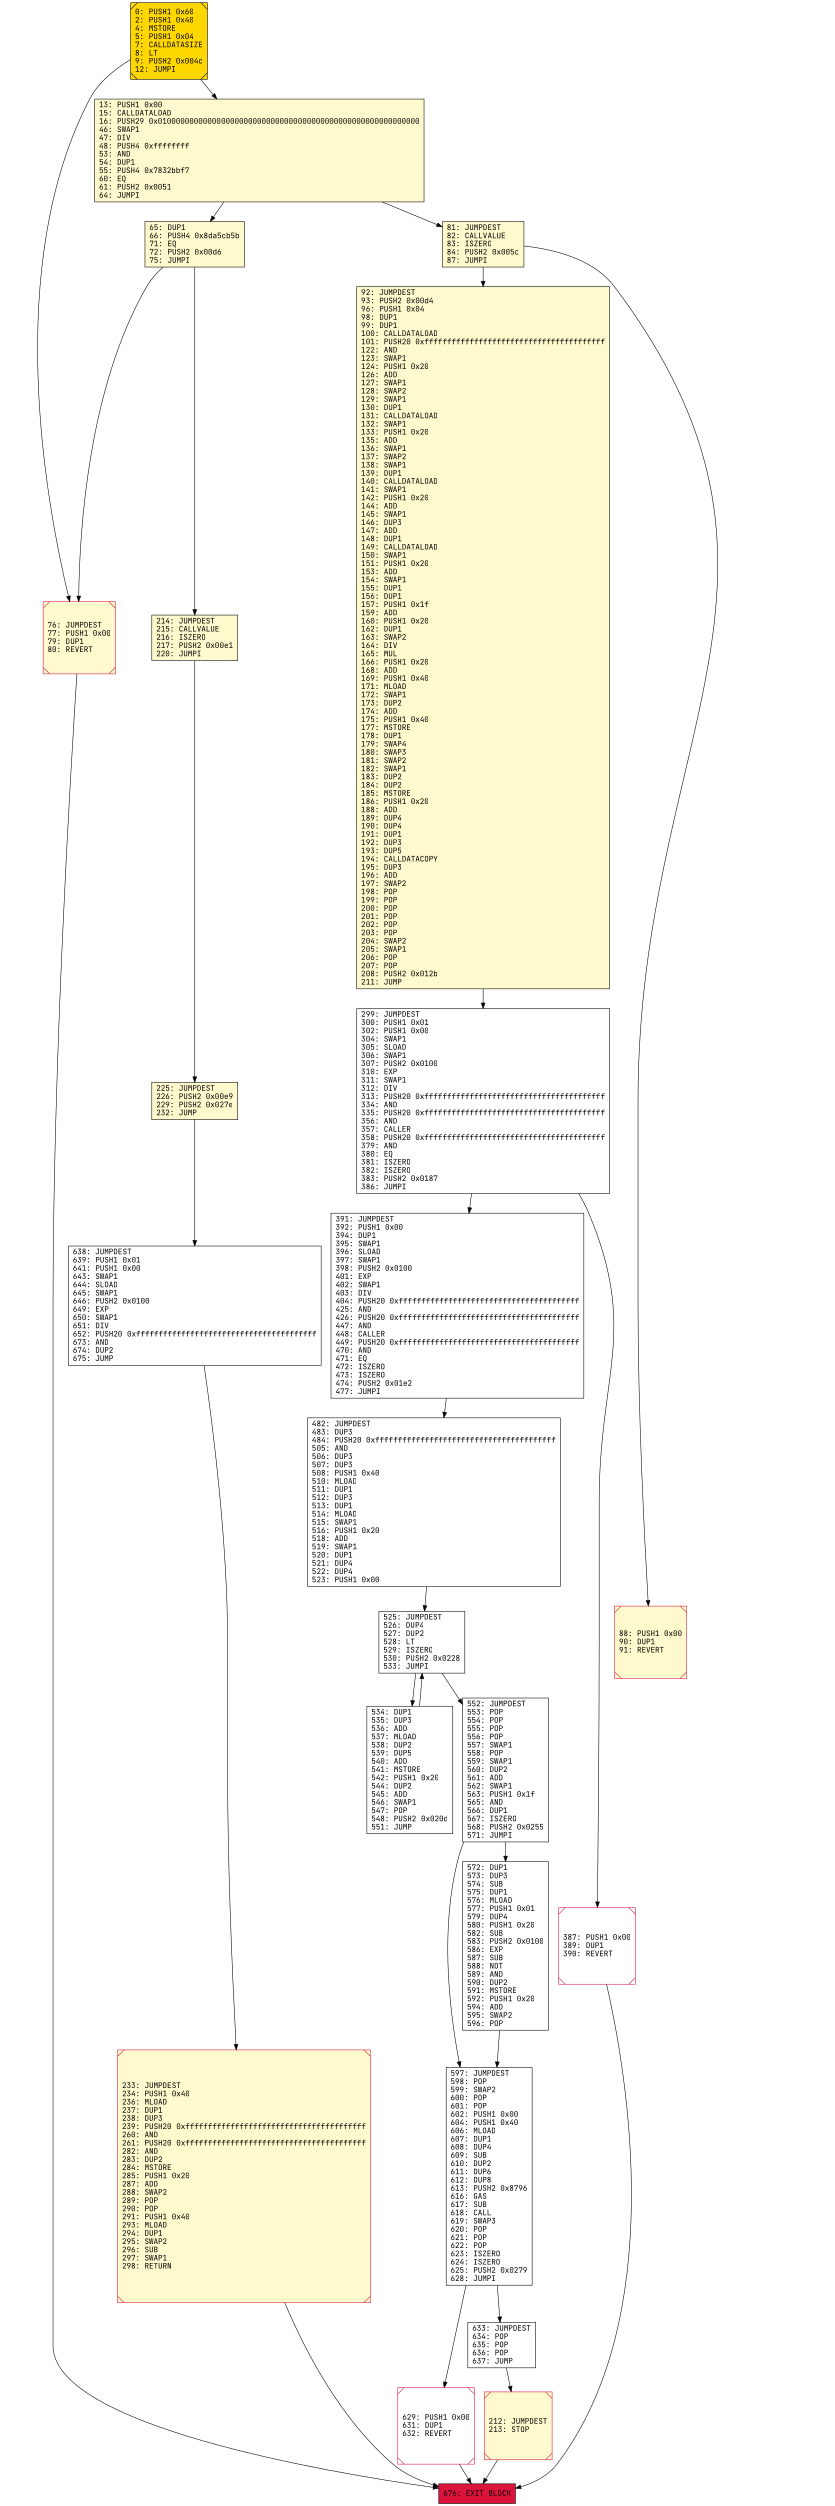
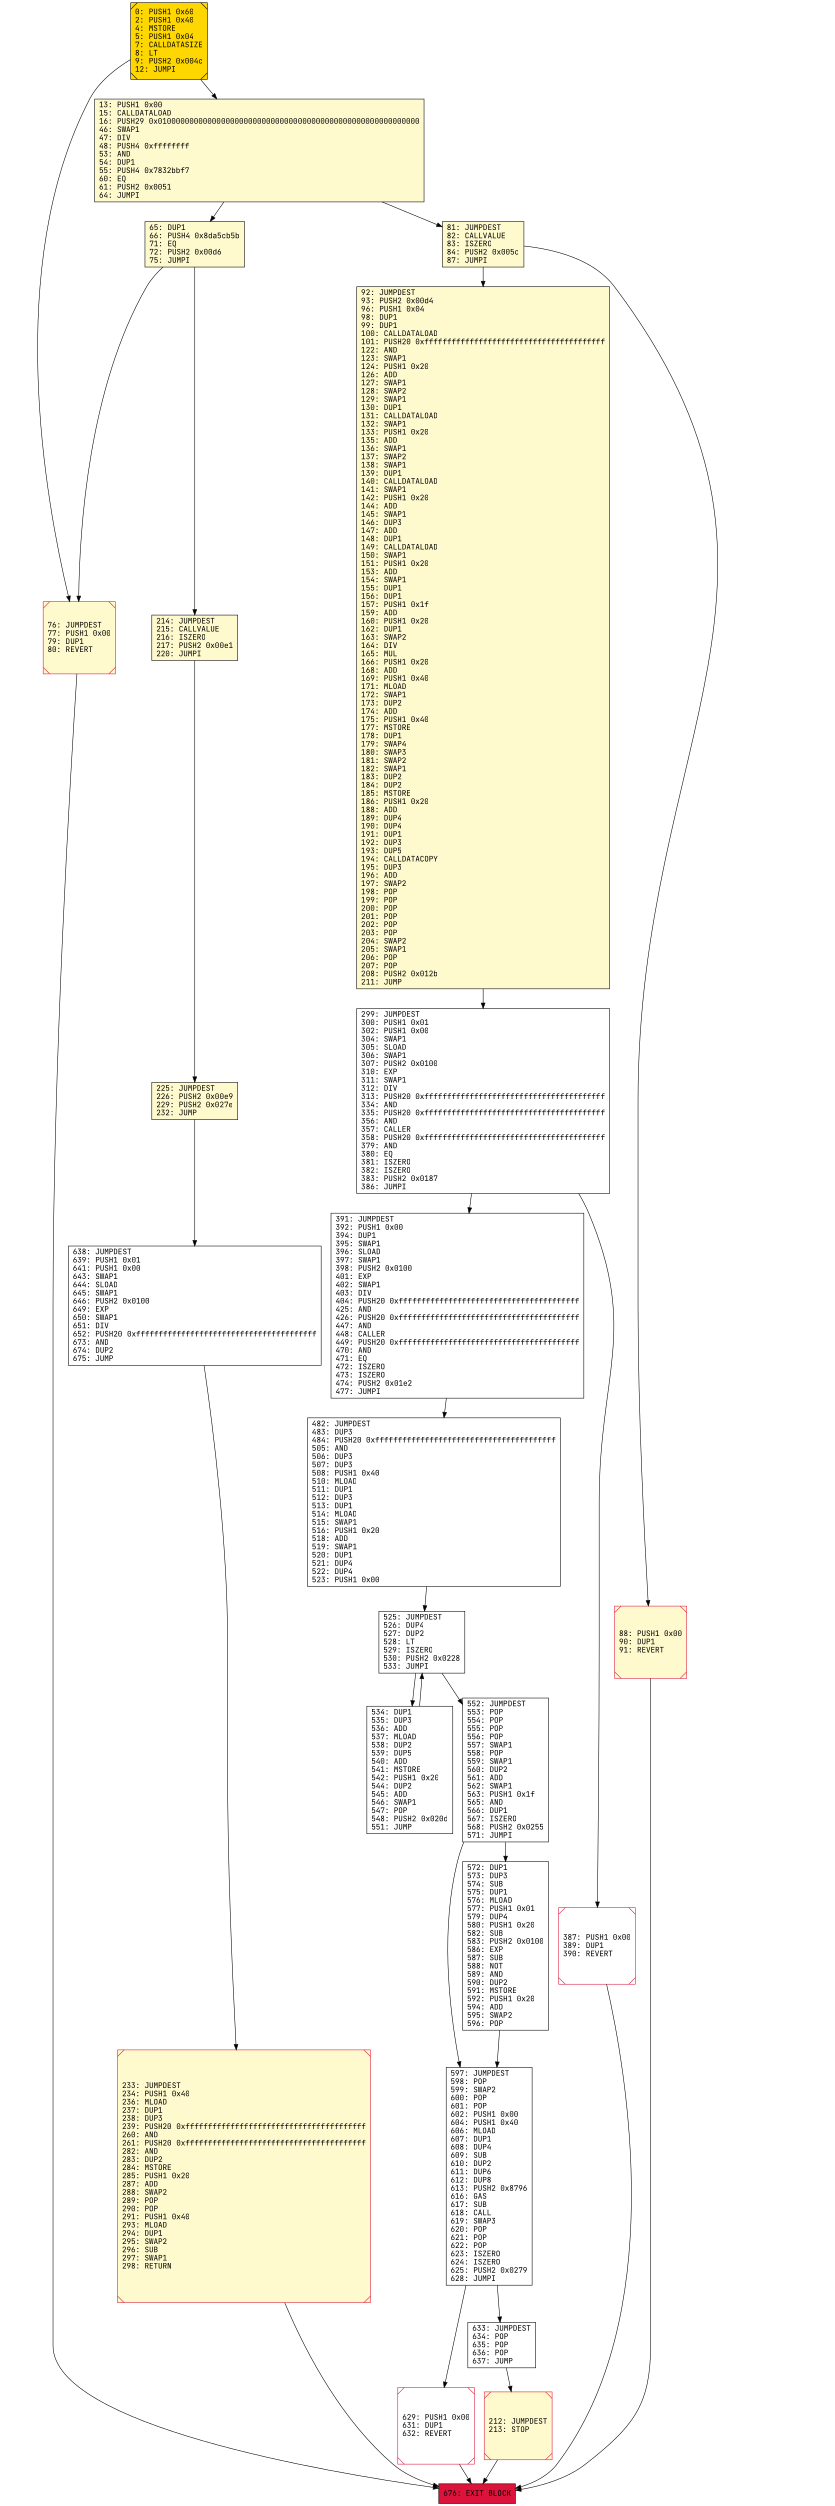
none -> (651, 2118)
